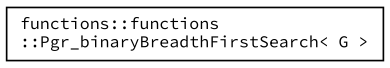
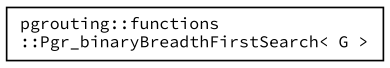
(195, 34) -> (195, 34)
